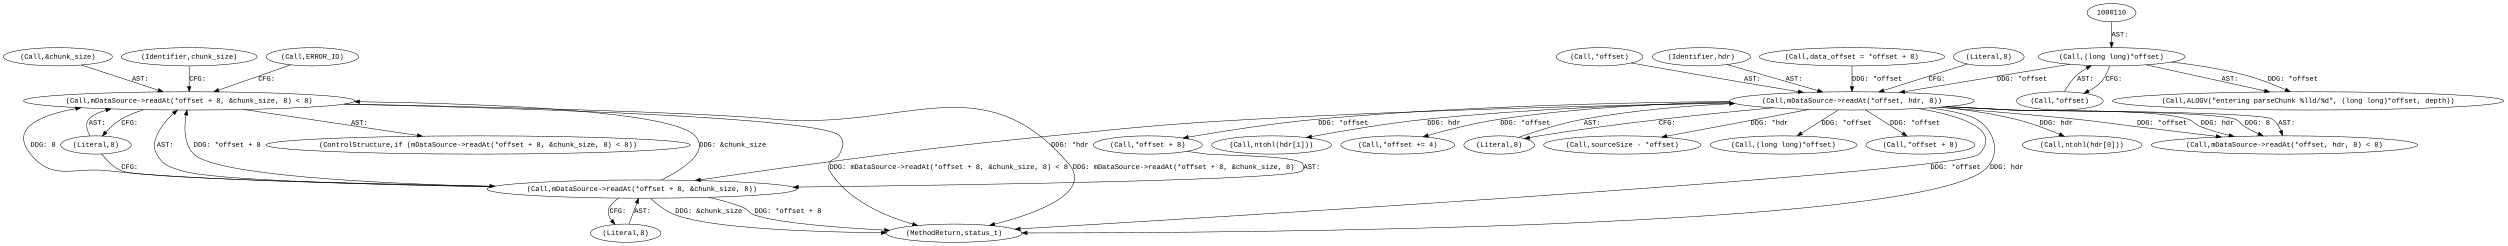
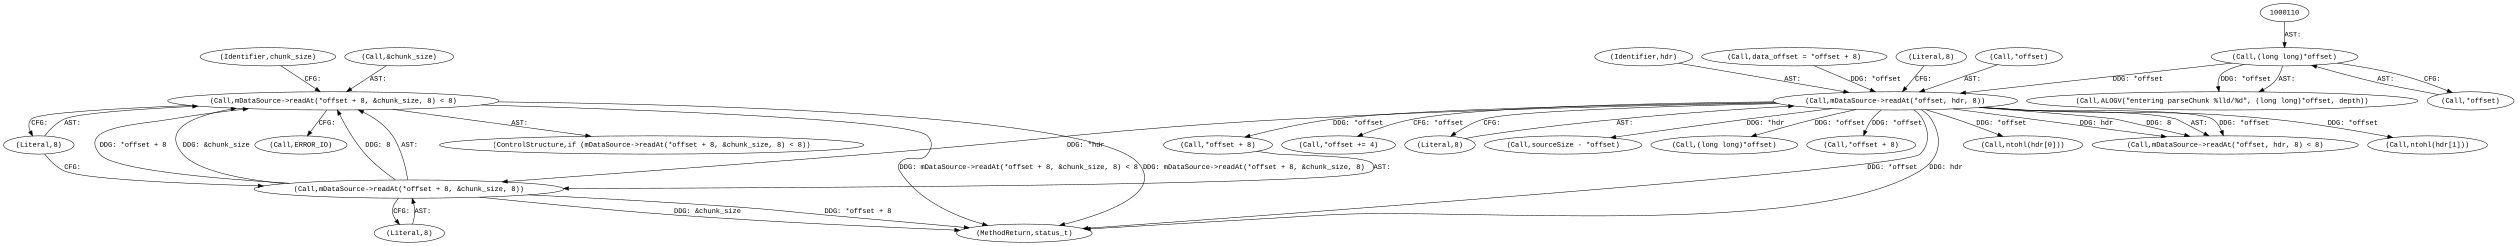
(255, 77) -> (319, 121)
(1444, 123) -> (2353, 123)
(1525, 123) -> (1438, 123)
(2057, 123) -> (2002, 123)
